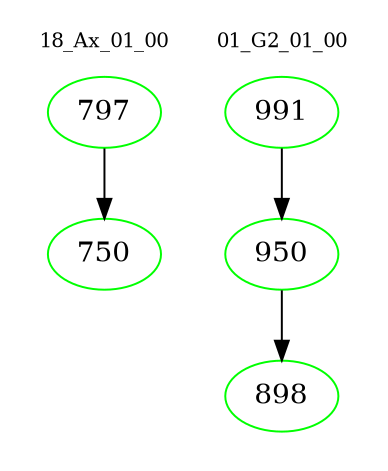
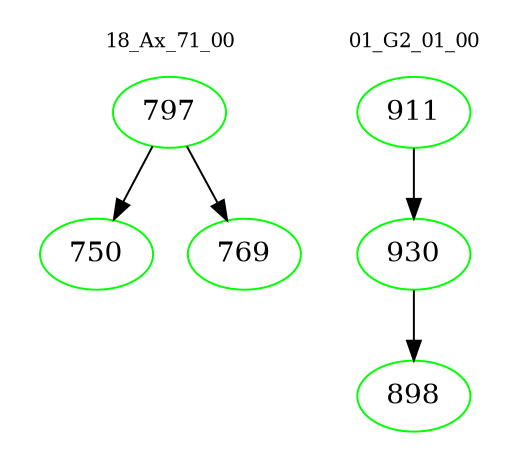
(104, 42) -> (170, 42)
(282, 112) -> (414, 112)
none -> (244, 254)
(282, 254) -> (414, 254)
